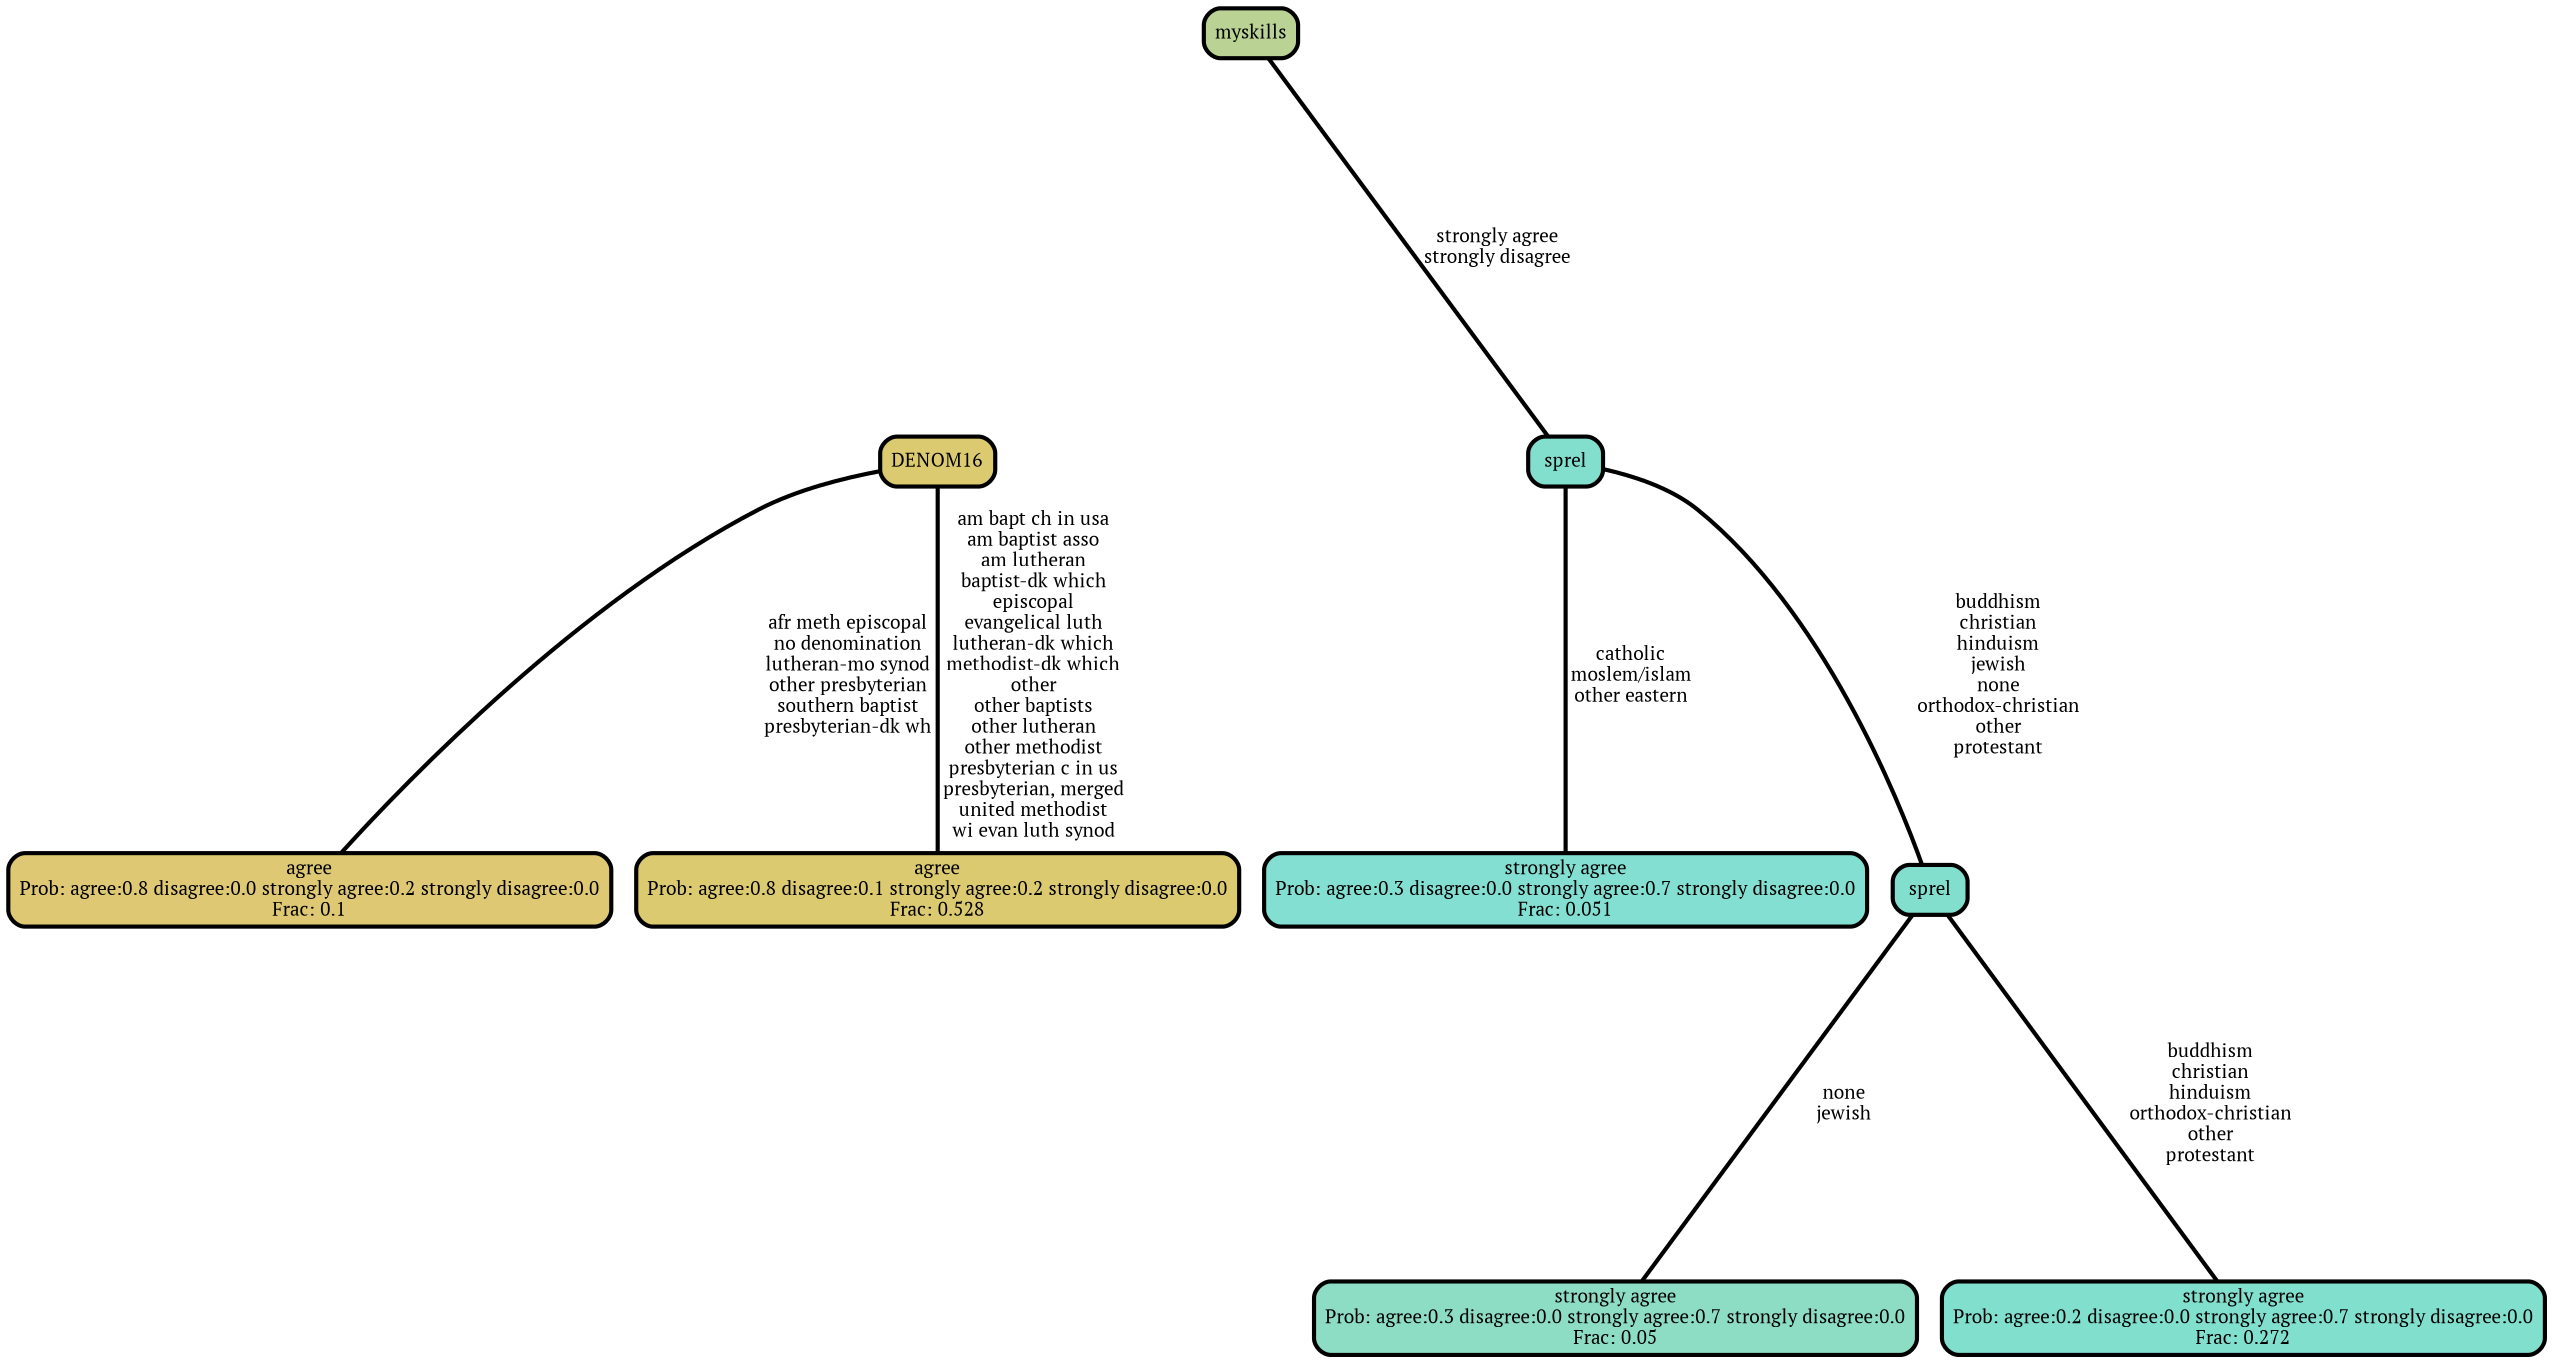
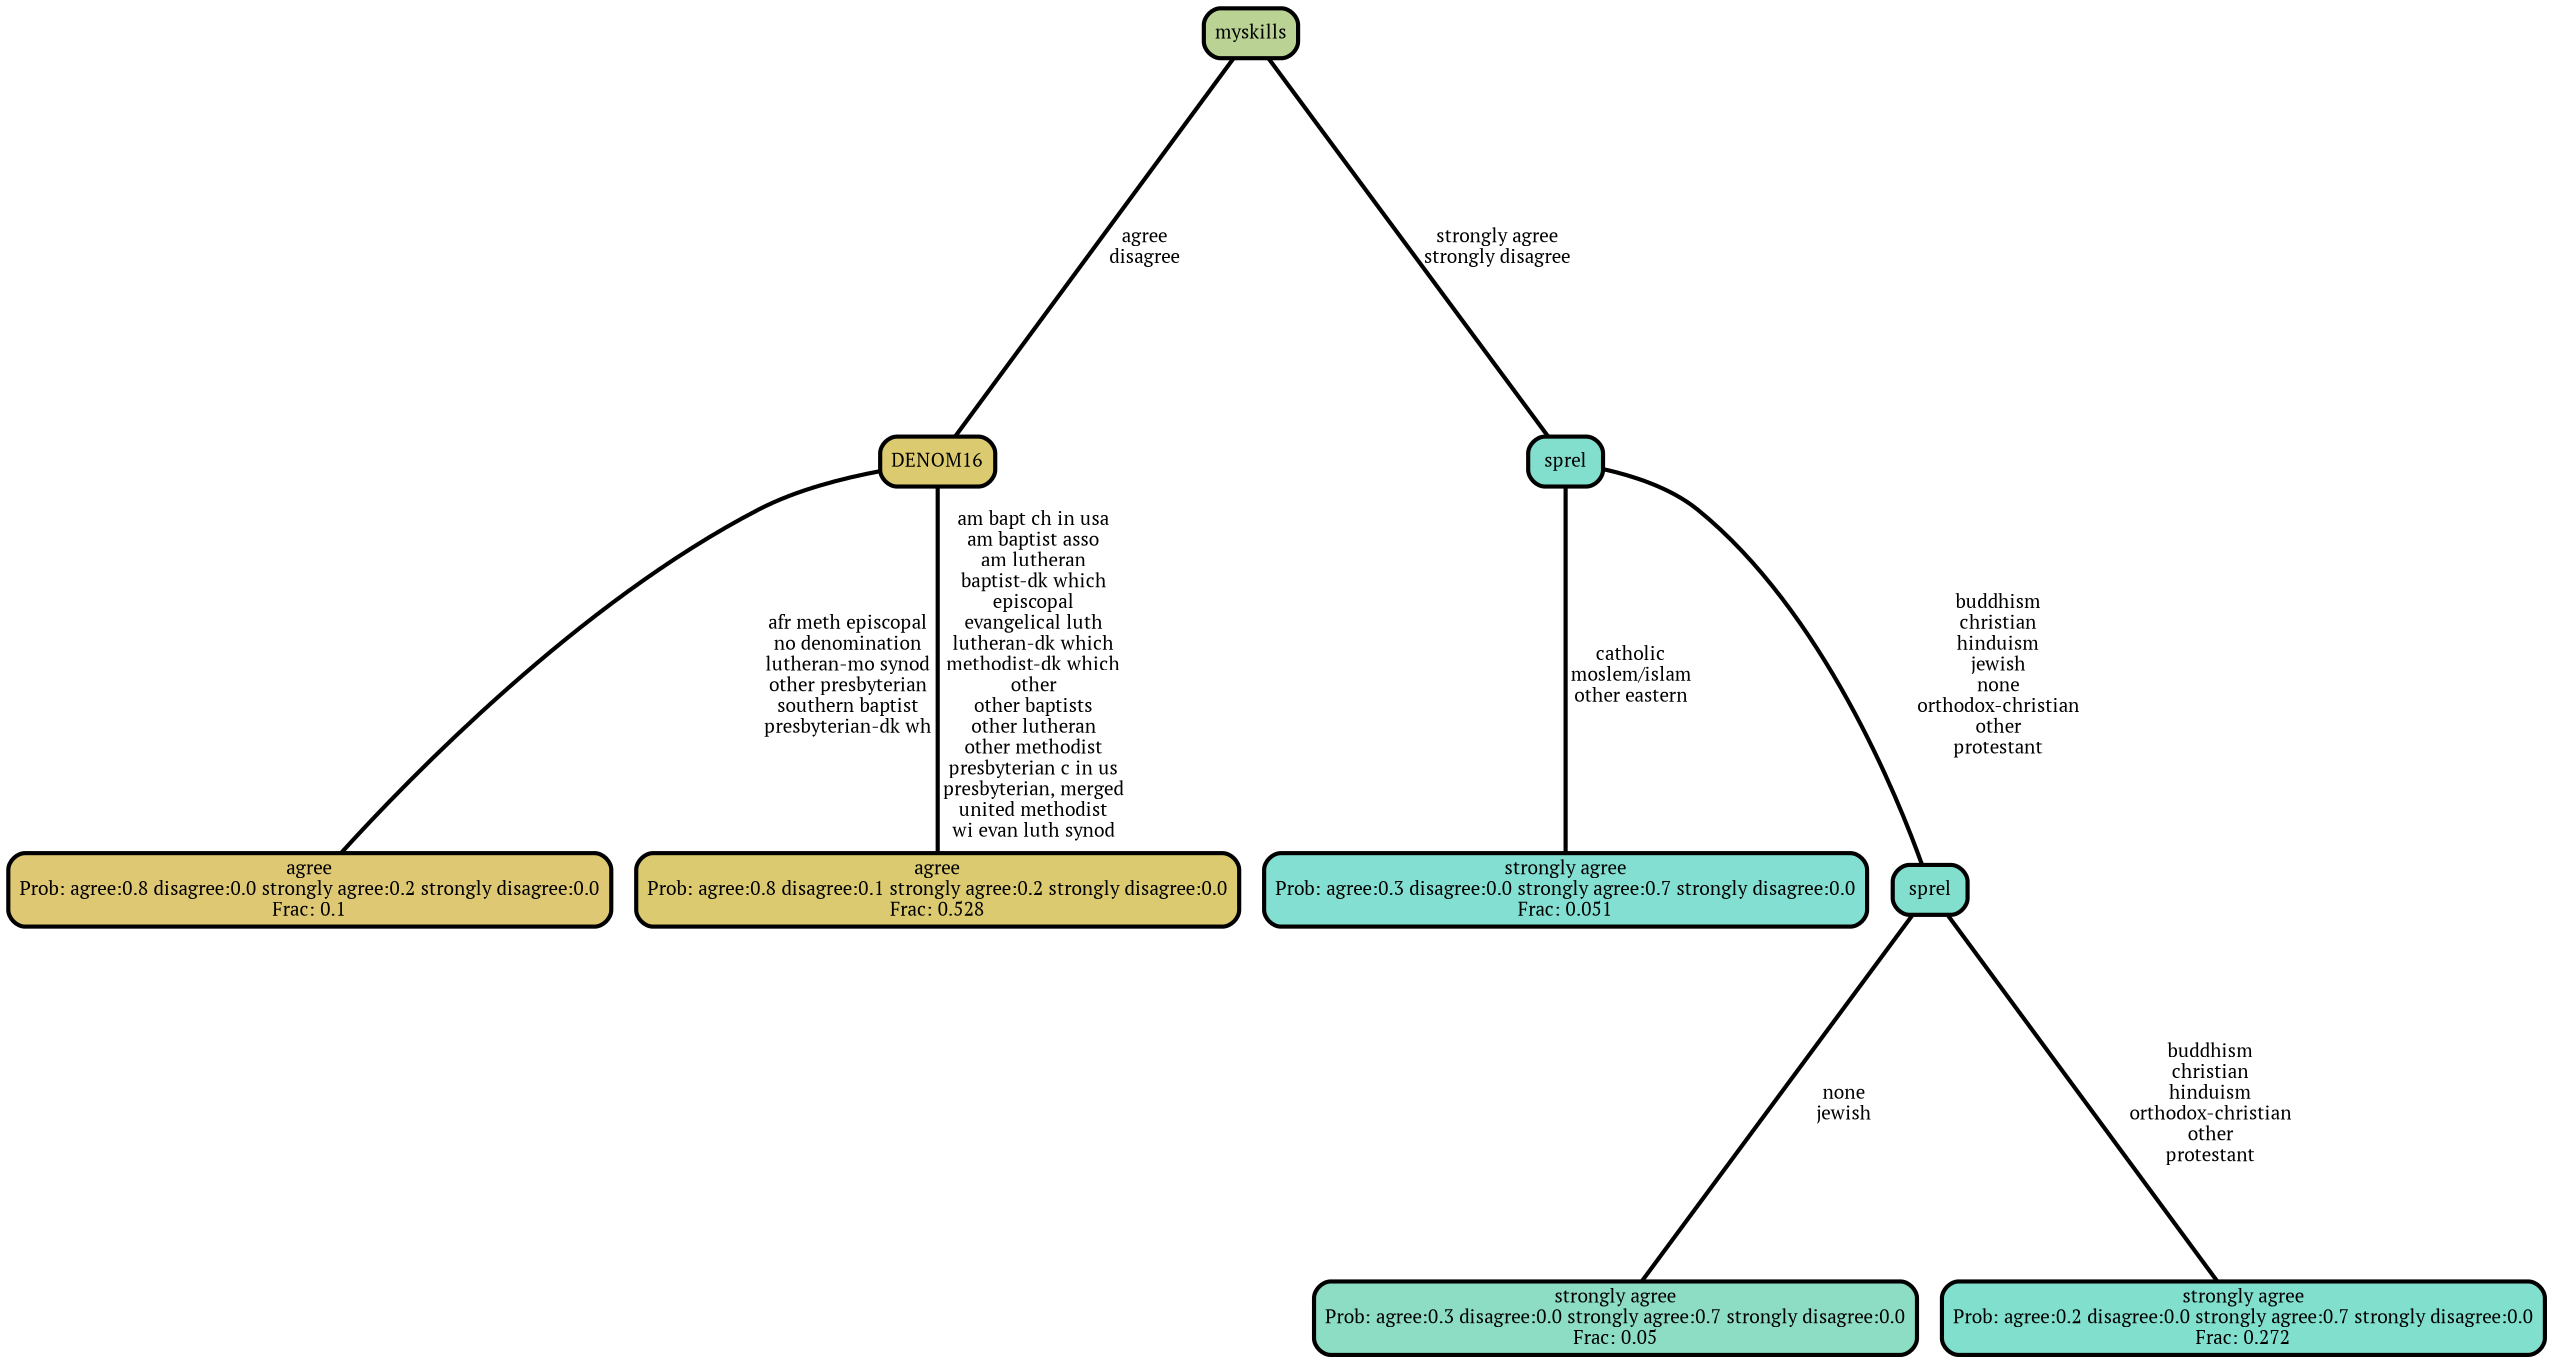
none -> (1094, 248)
